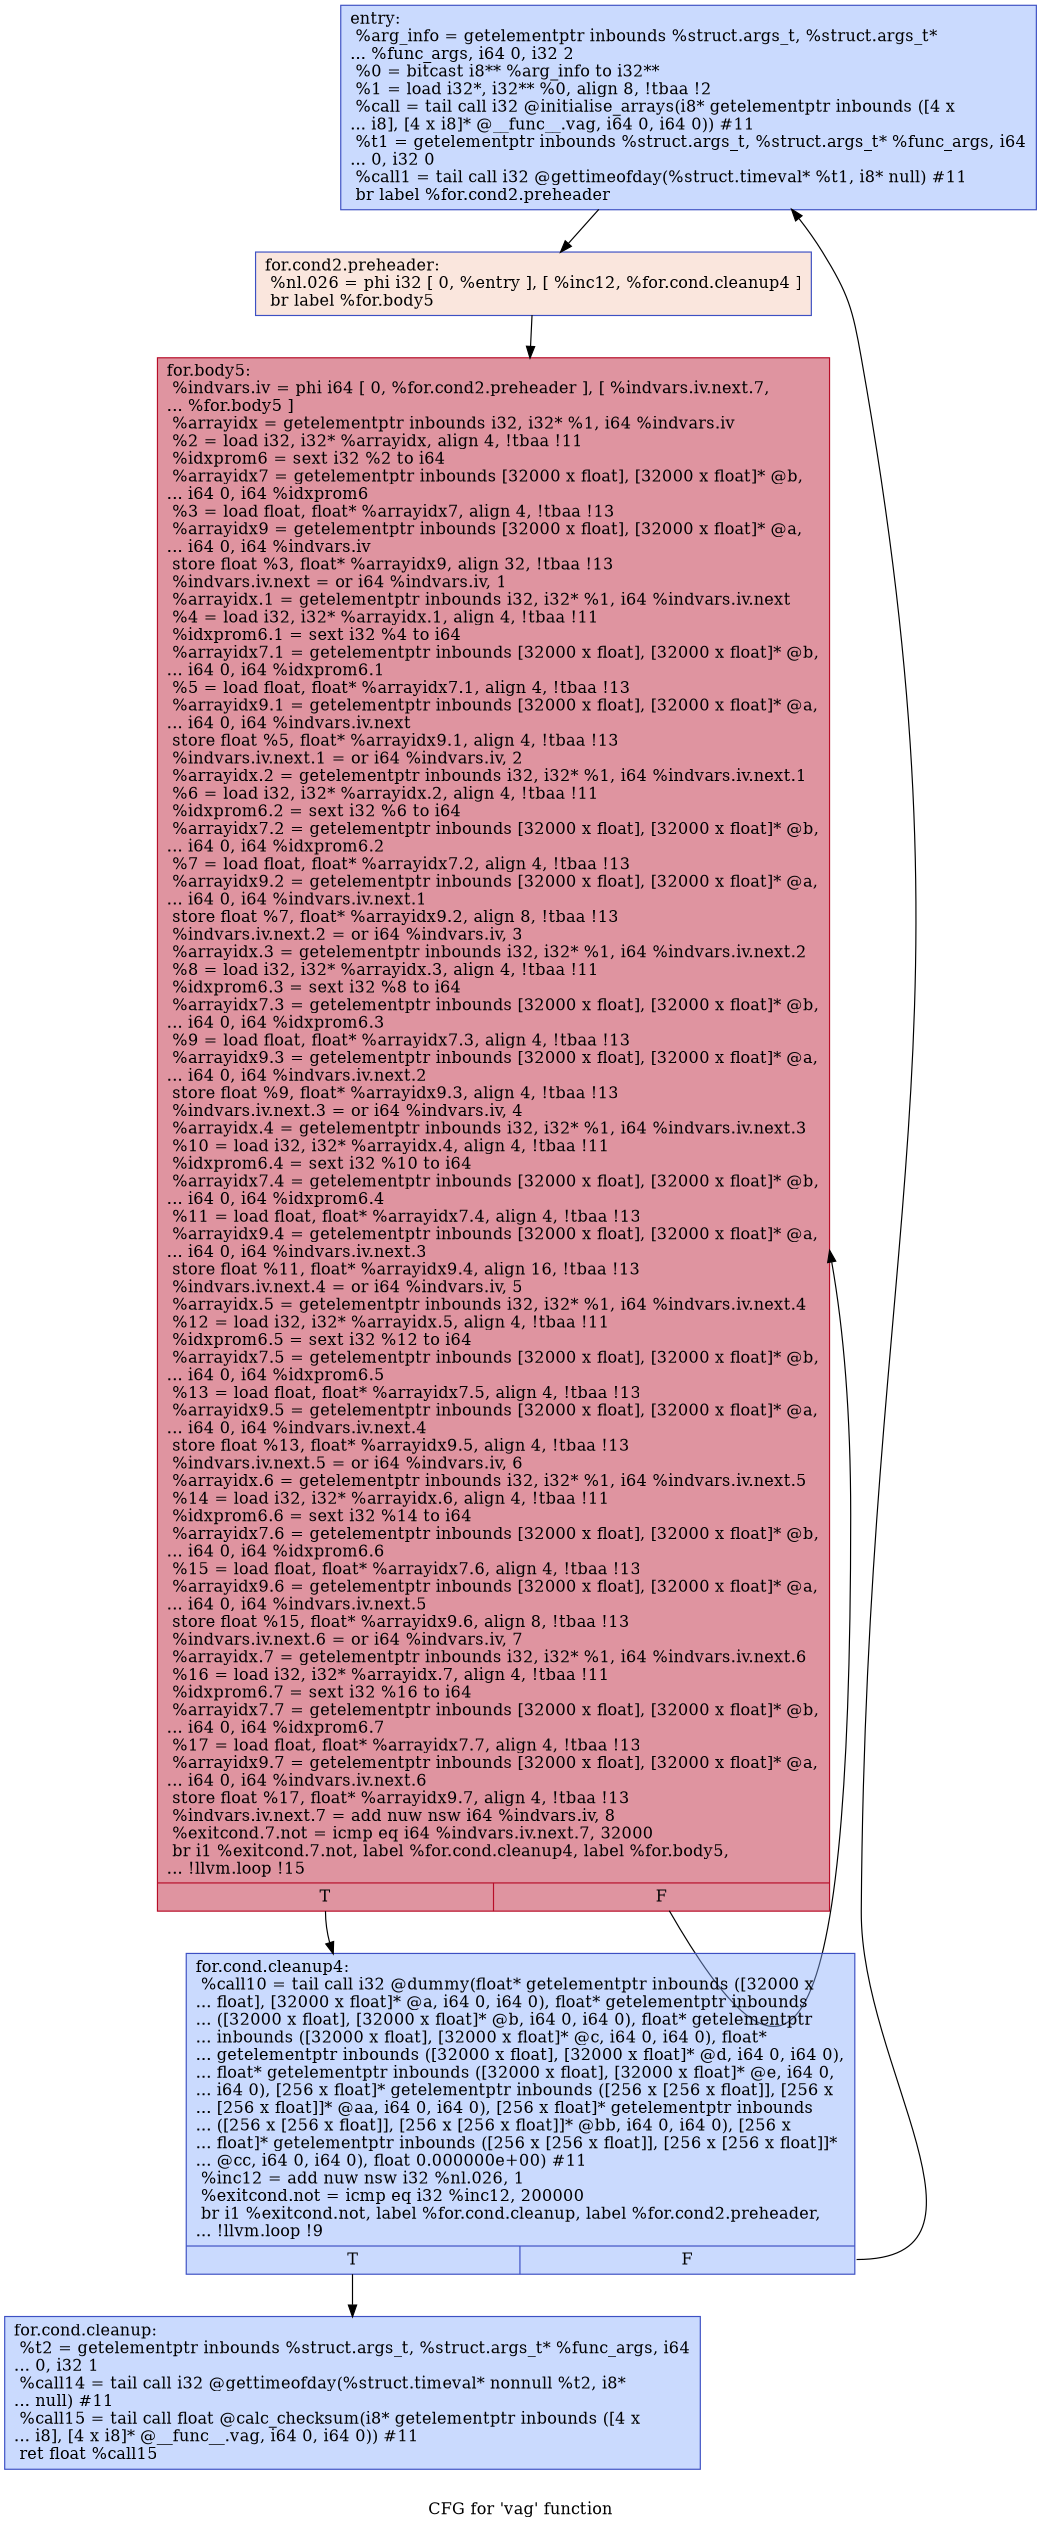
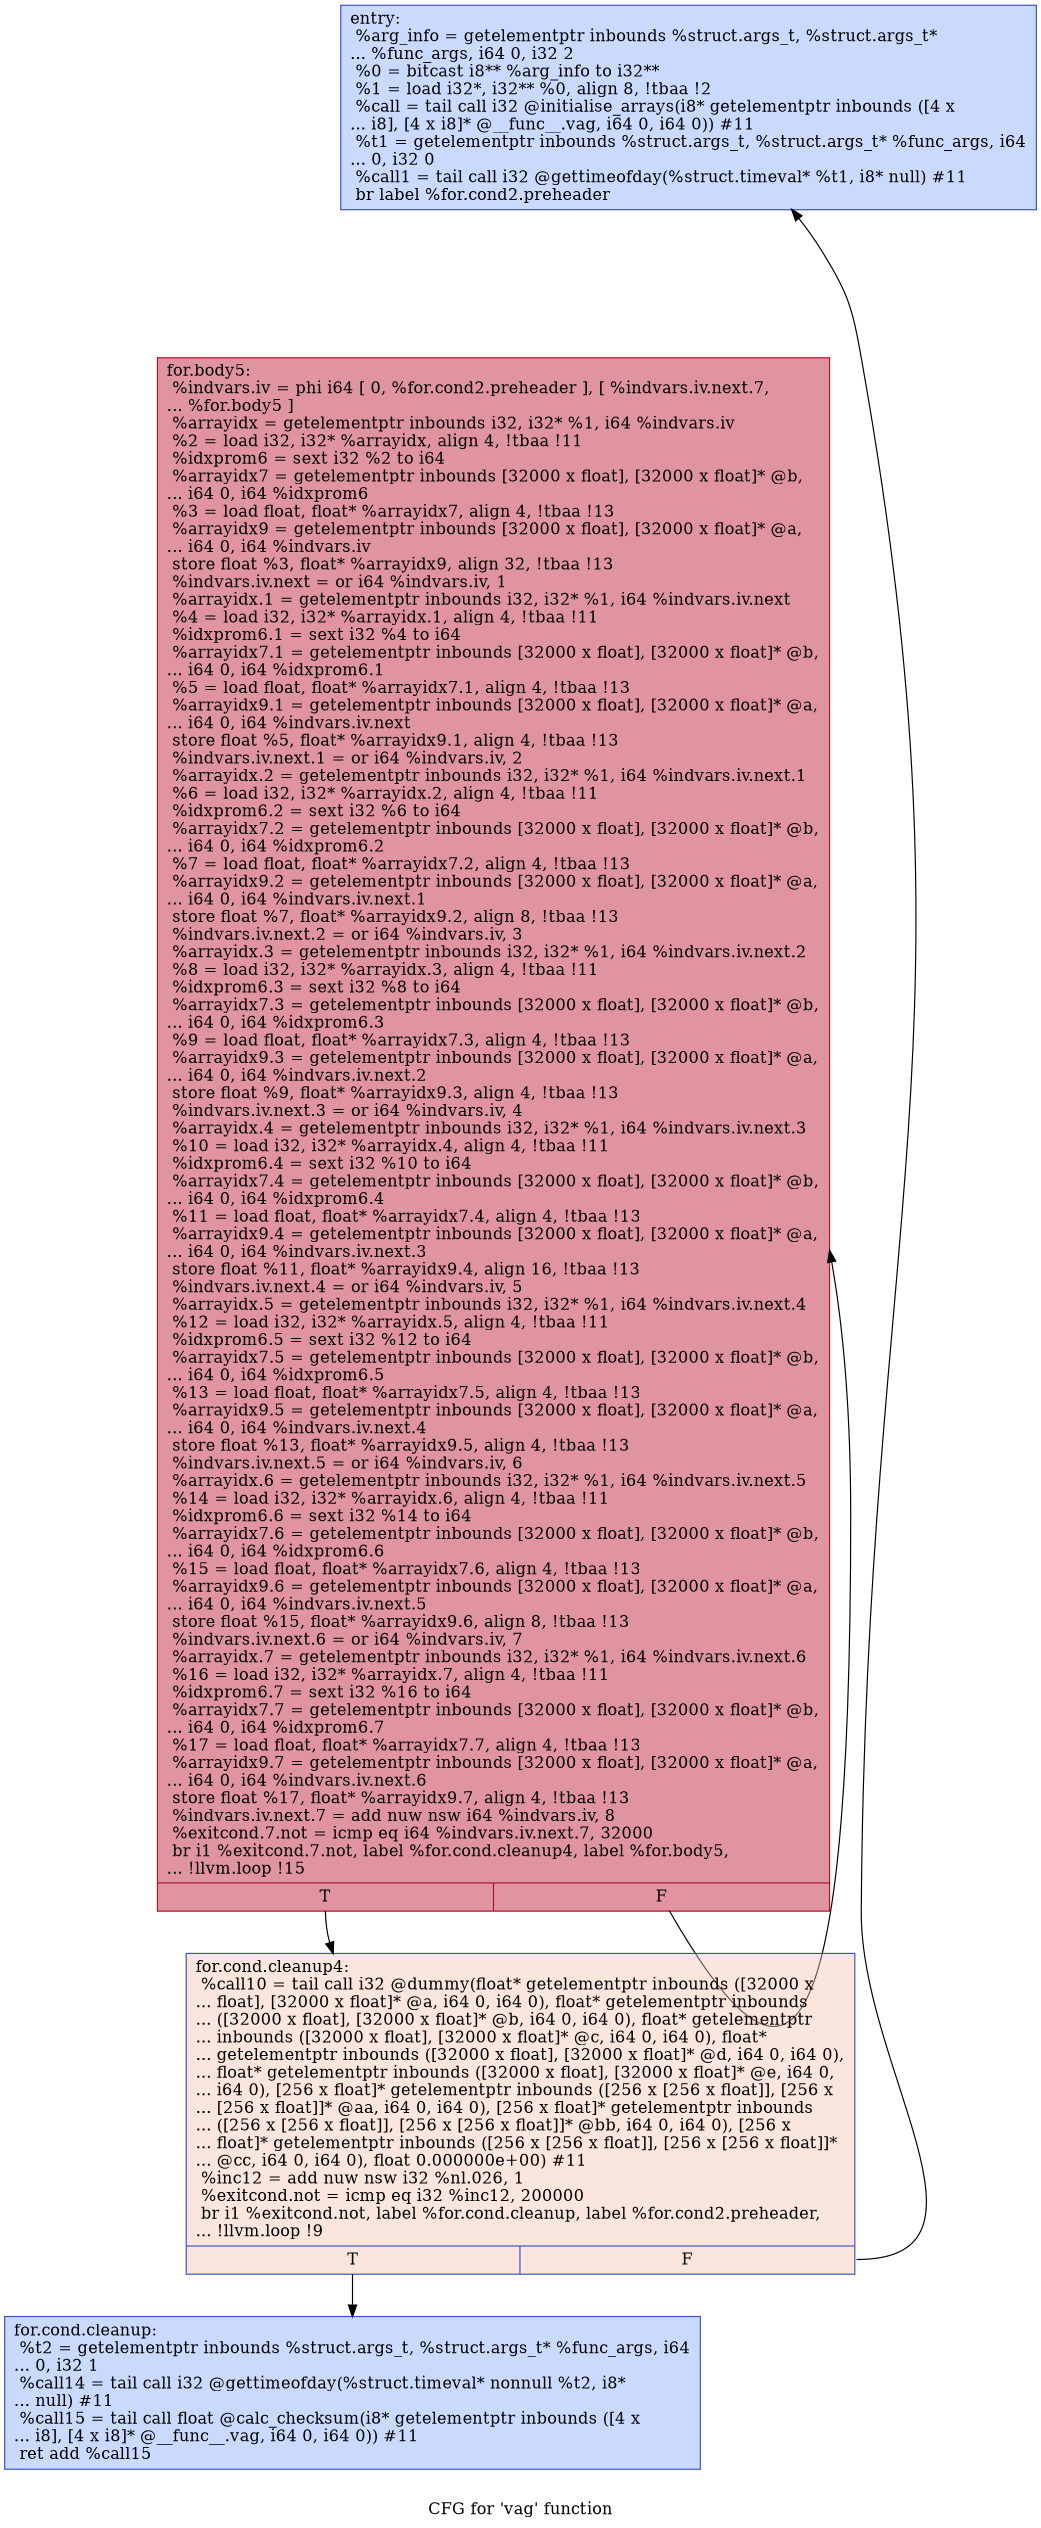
(533, 284) -> none
(521, 2114) -> (521, 2114)
(86, 2454) -> (83, 2454)
